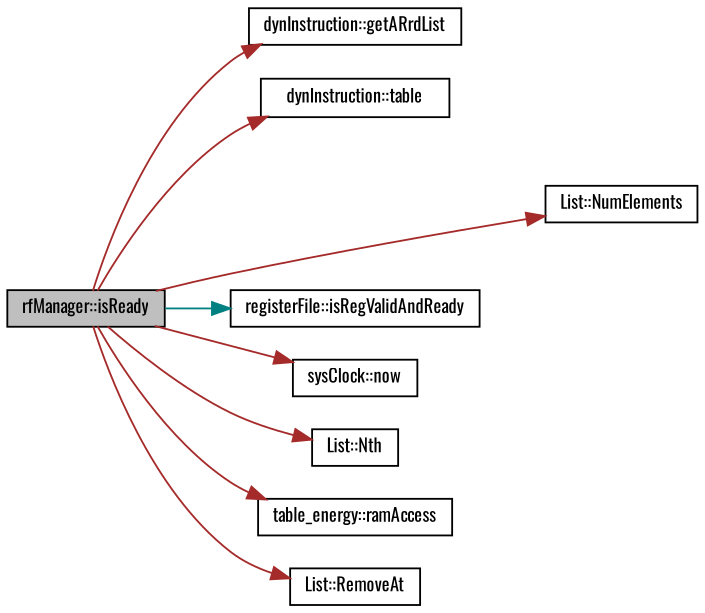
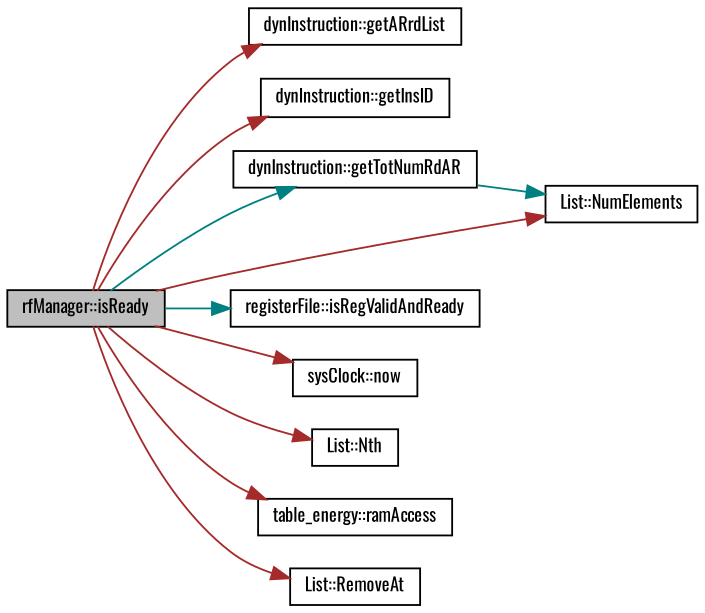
(355, 98) -> (355, 98)
none -> (355, 169)
